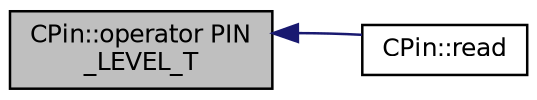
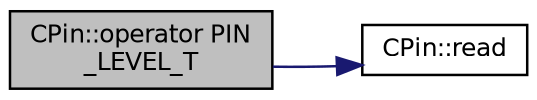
(330, 34) -> (305, 67)
